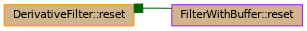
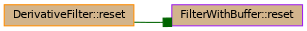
(158, 8) -> (148, 22)
